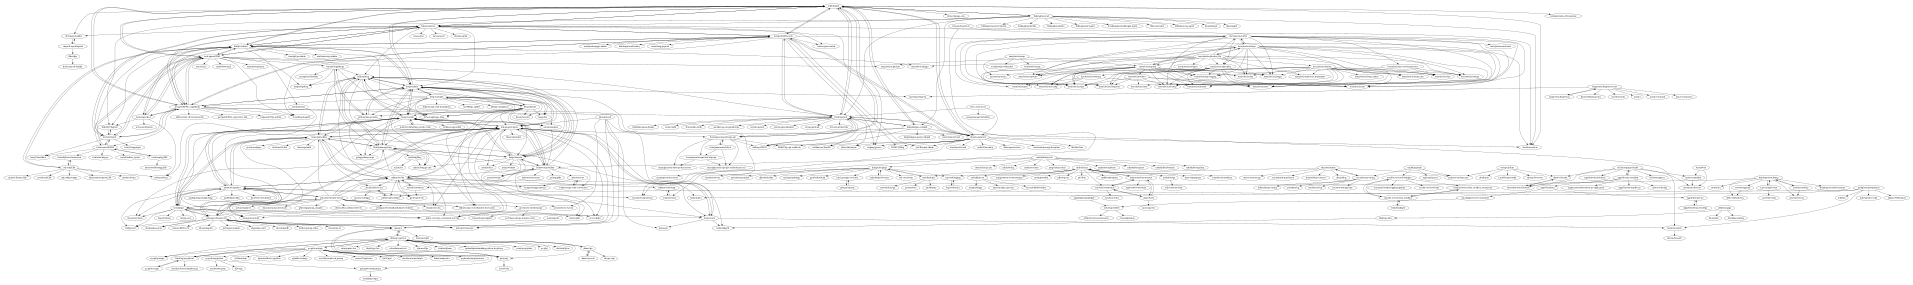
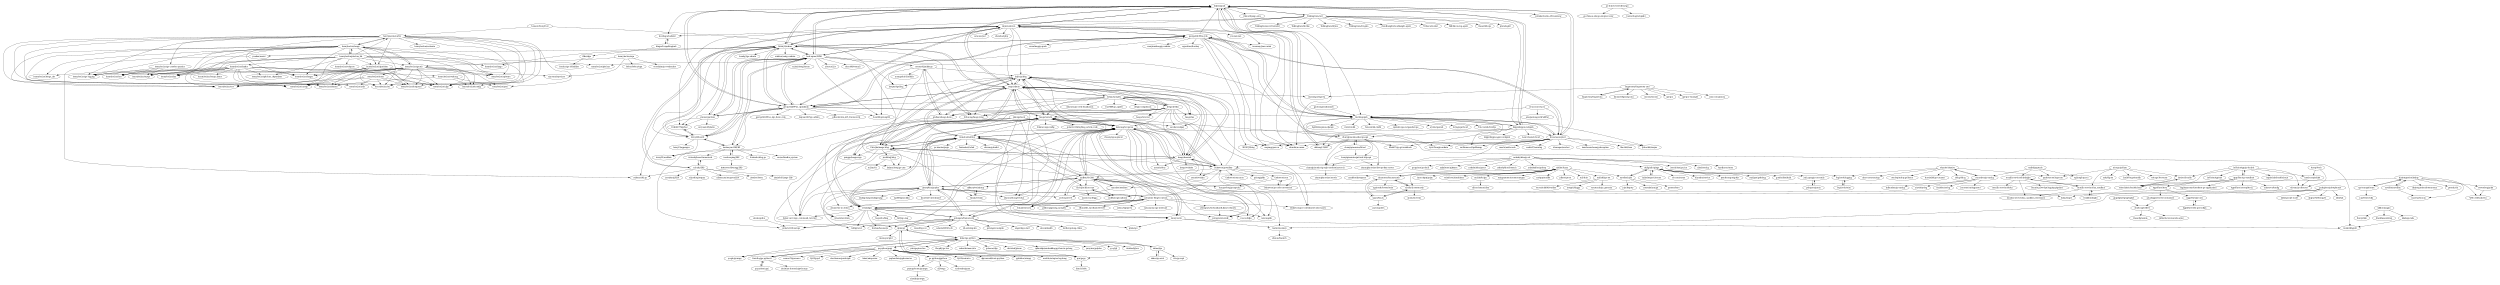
(811, 19) -> none
(629, 46) -> (1191, 46)
(814, 122) -> (1342, 112)
(514, 137) -> (1114, 137)
(821, 147) -> (1471, 147)
(551, 149) -> (1201, 136)
(766, 178) -> none
(1435, 193) -> (2100, 174)
(442, 204) -> none
